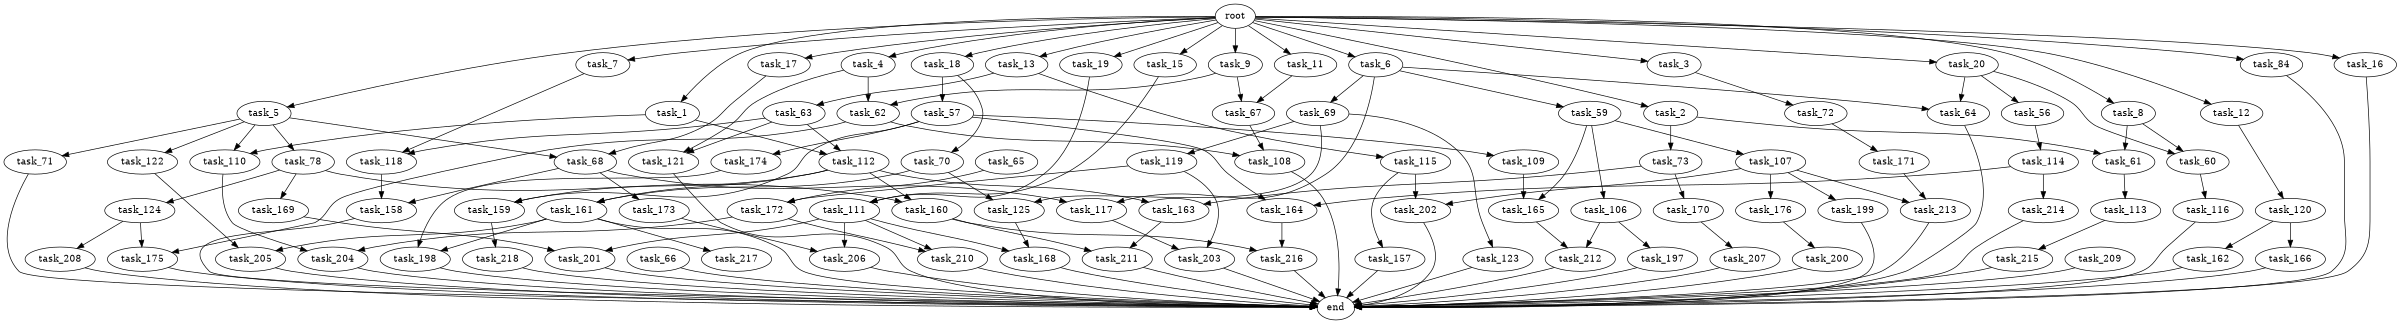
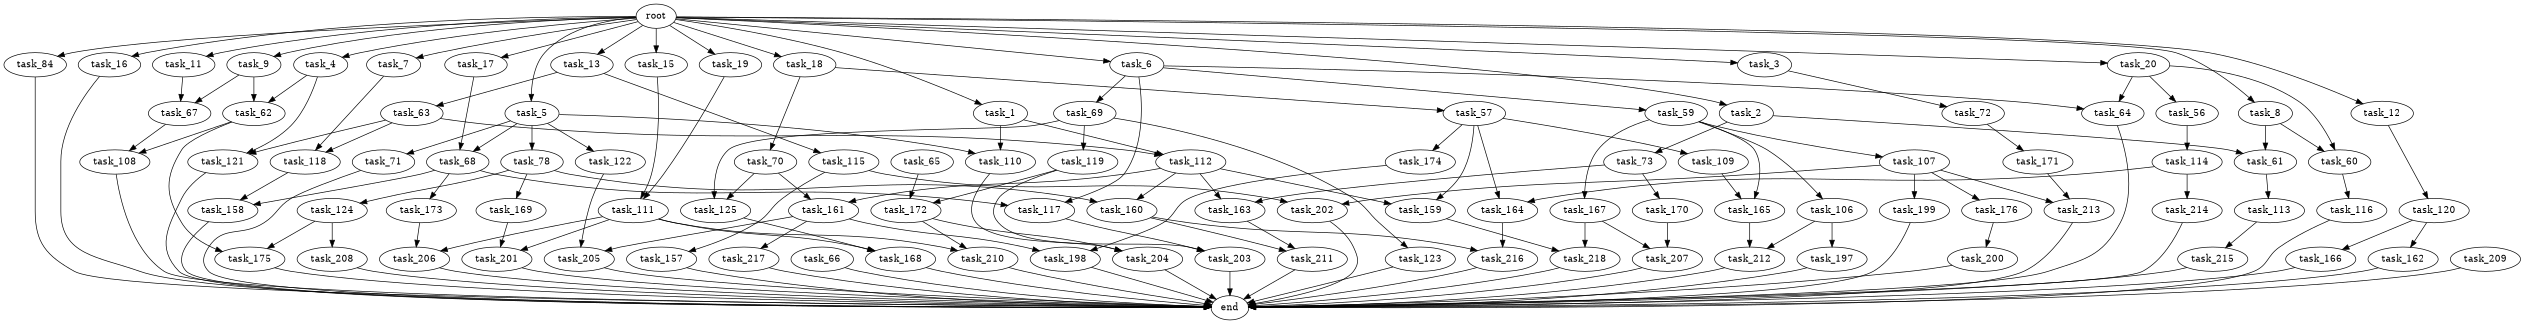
none -> (1585, 211)
(910, 287) -> (942, 292)
